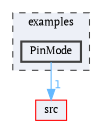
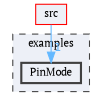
(51, 77) -> (51, 41)
